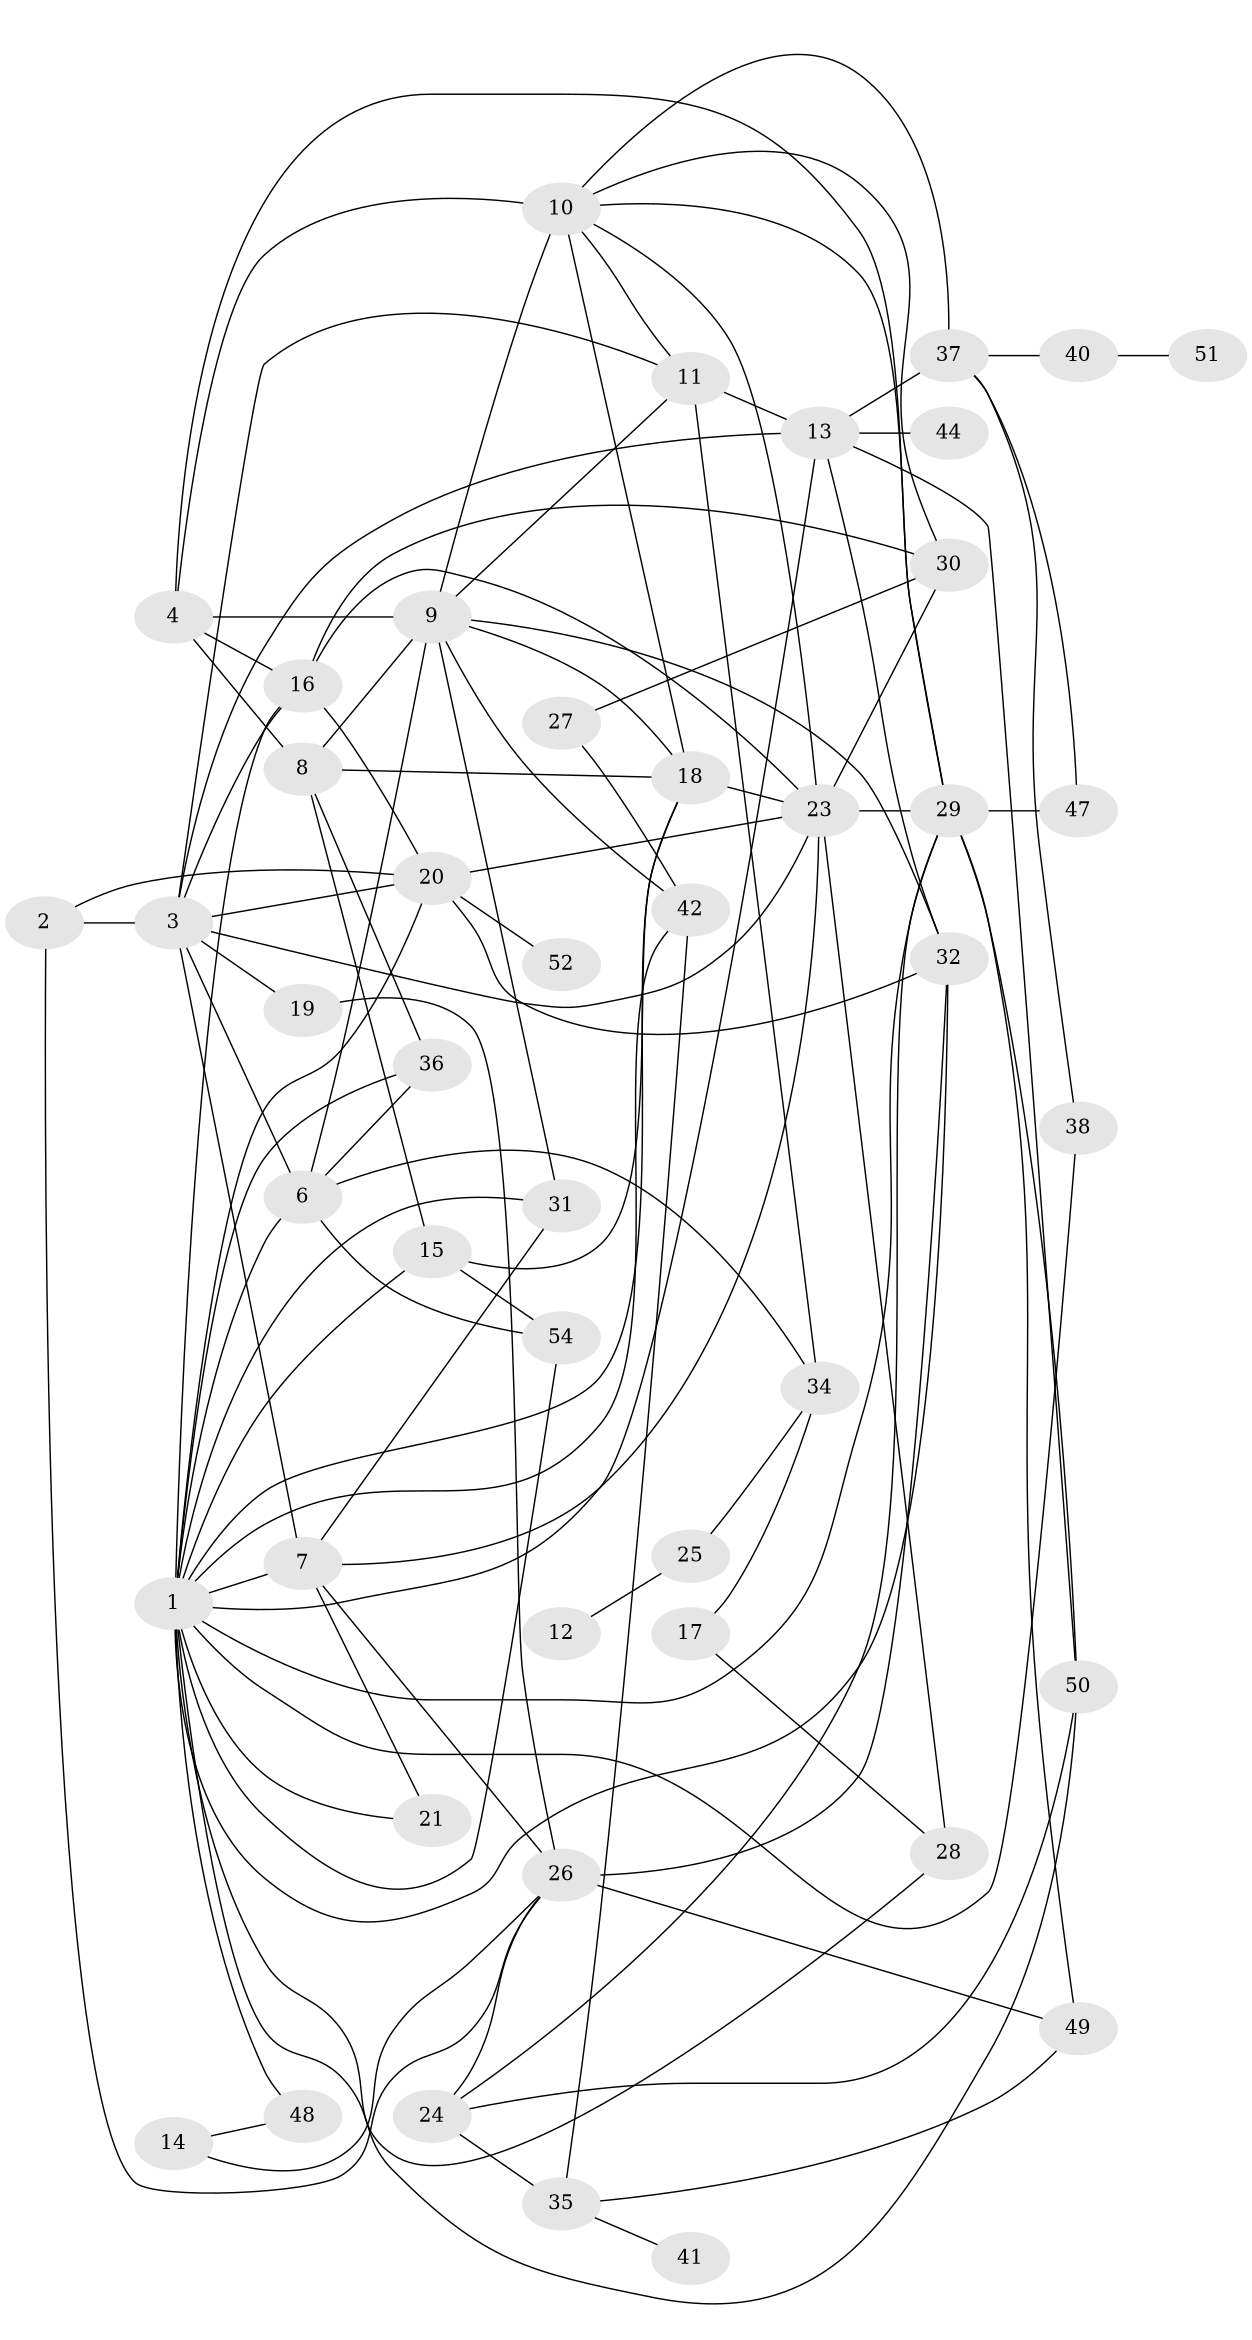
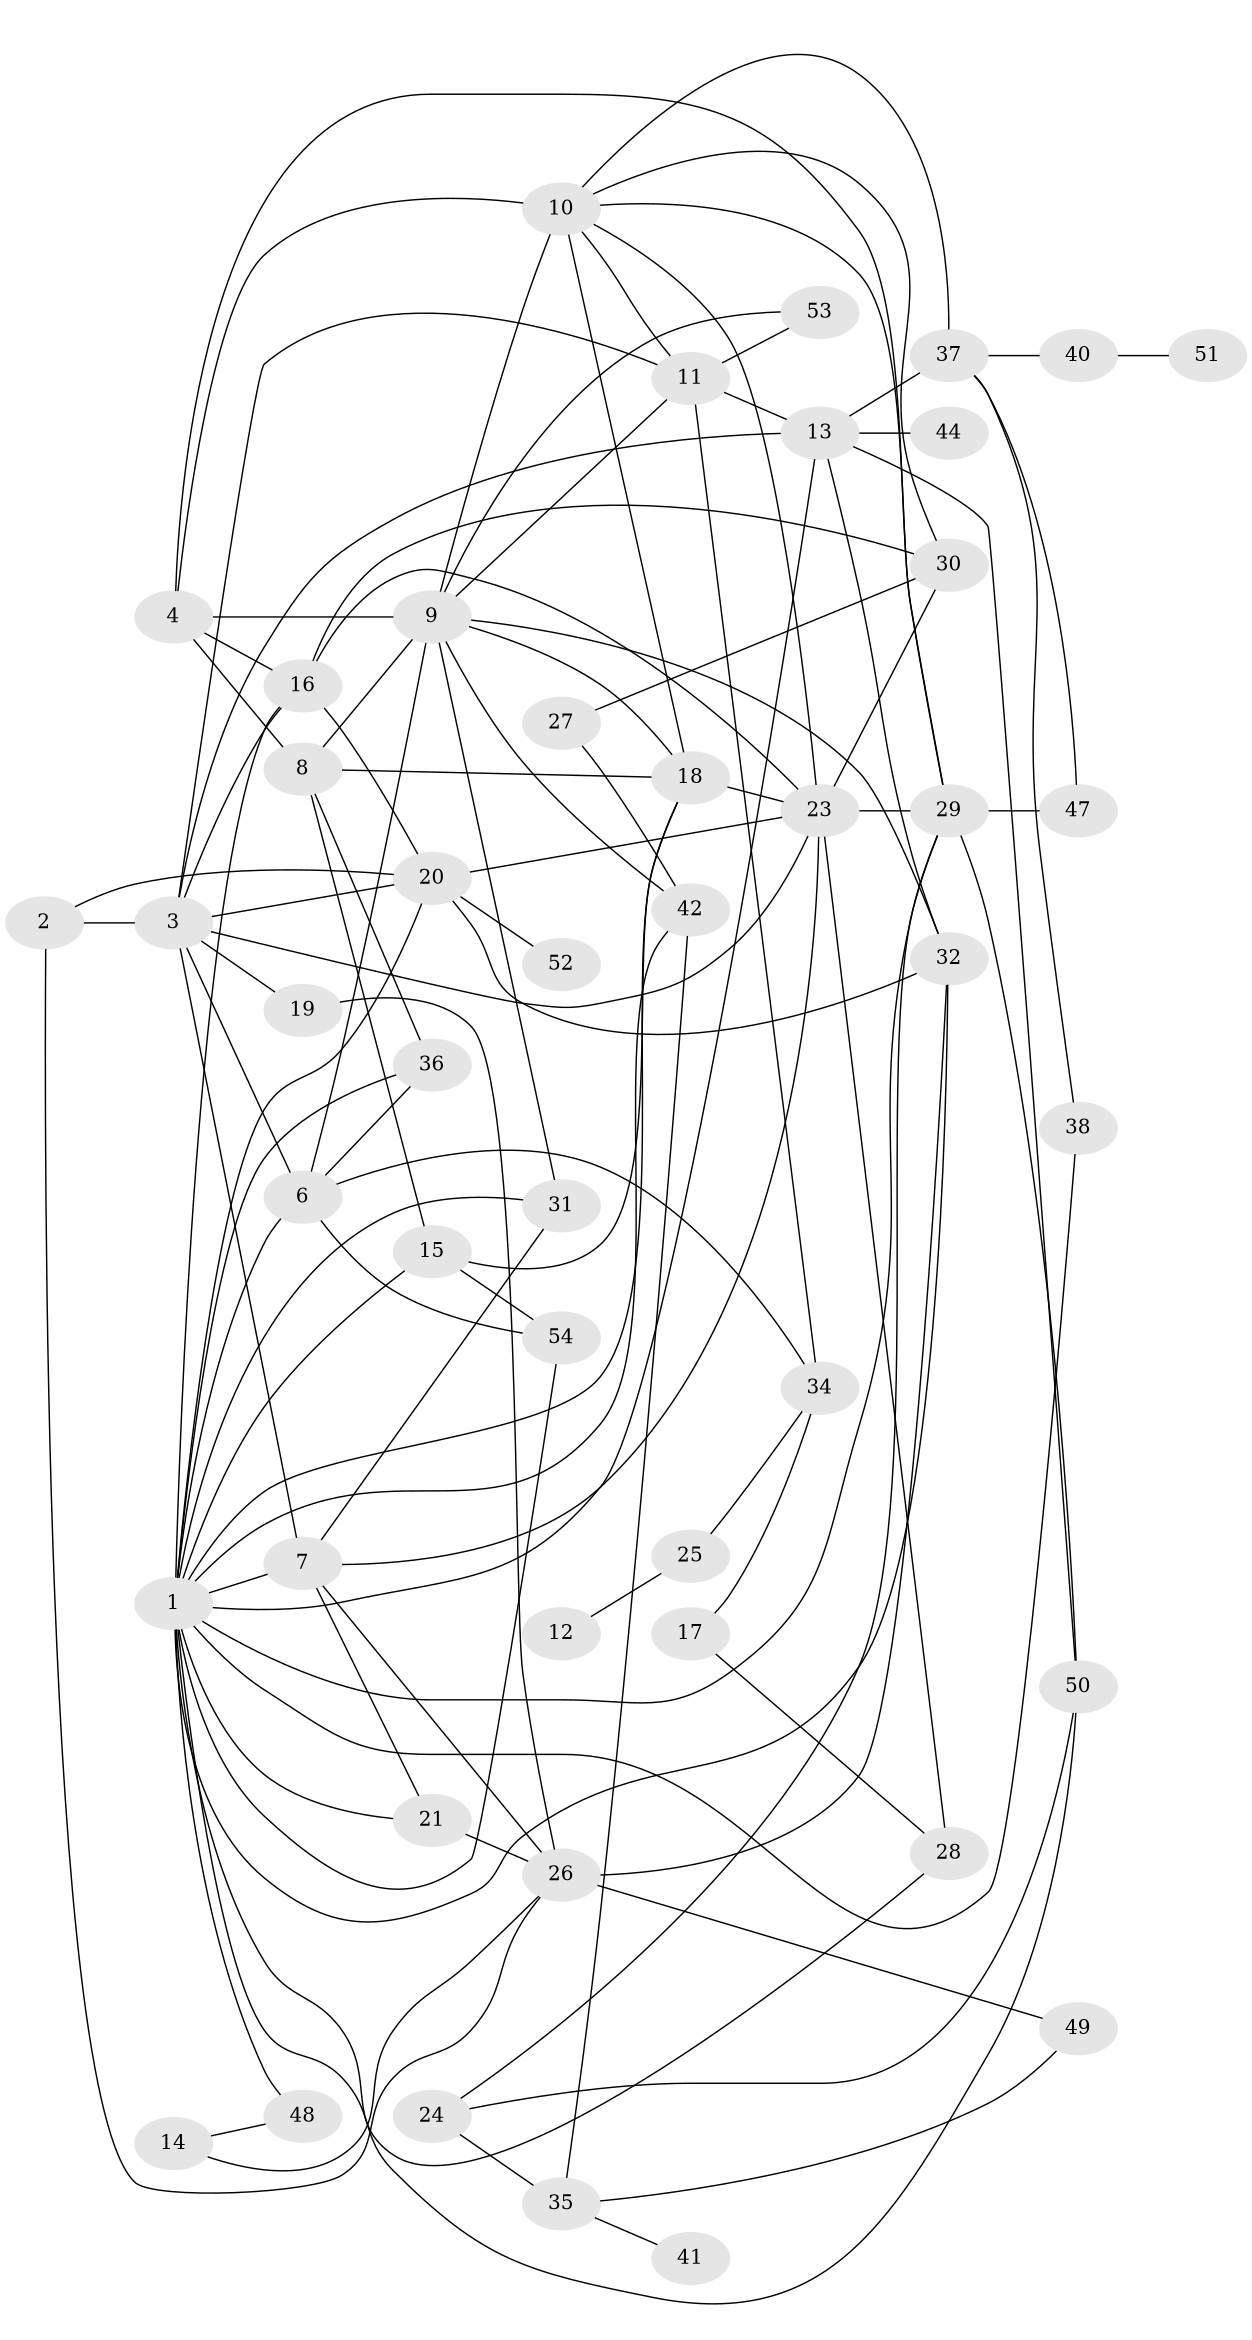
none -> (820, 312)
(1027, 1417) -> none
(492, 2017) -> (497, 1848)
